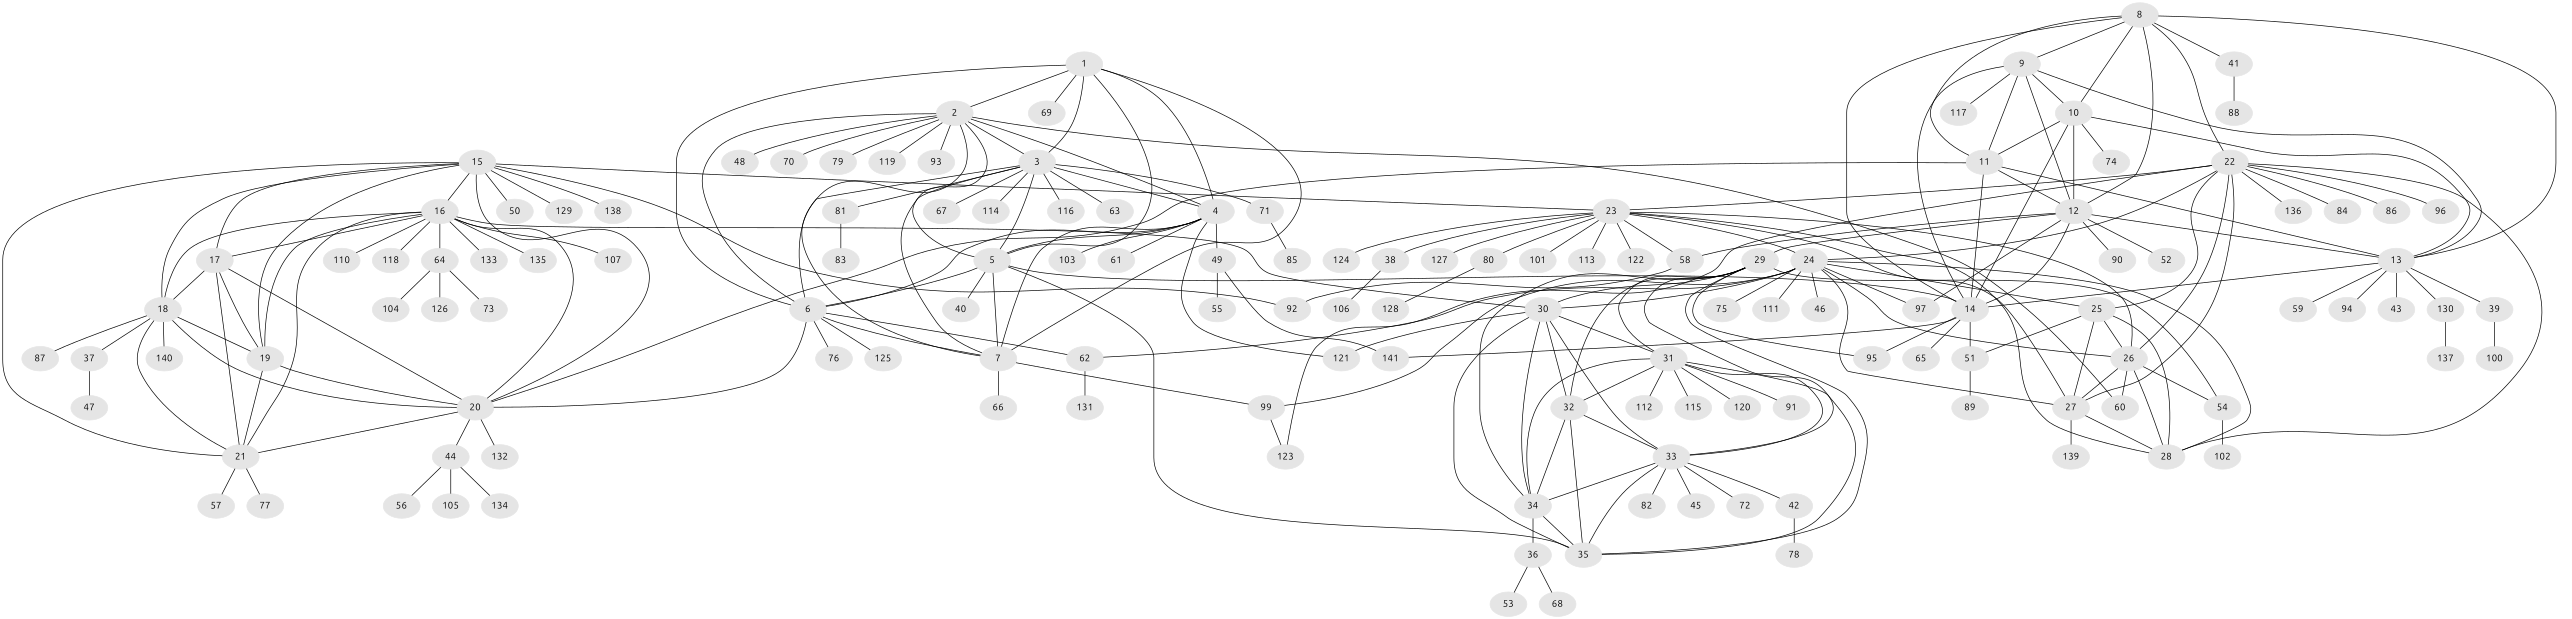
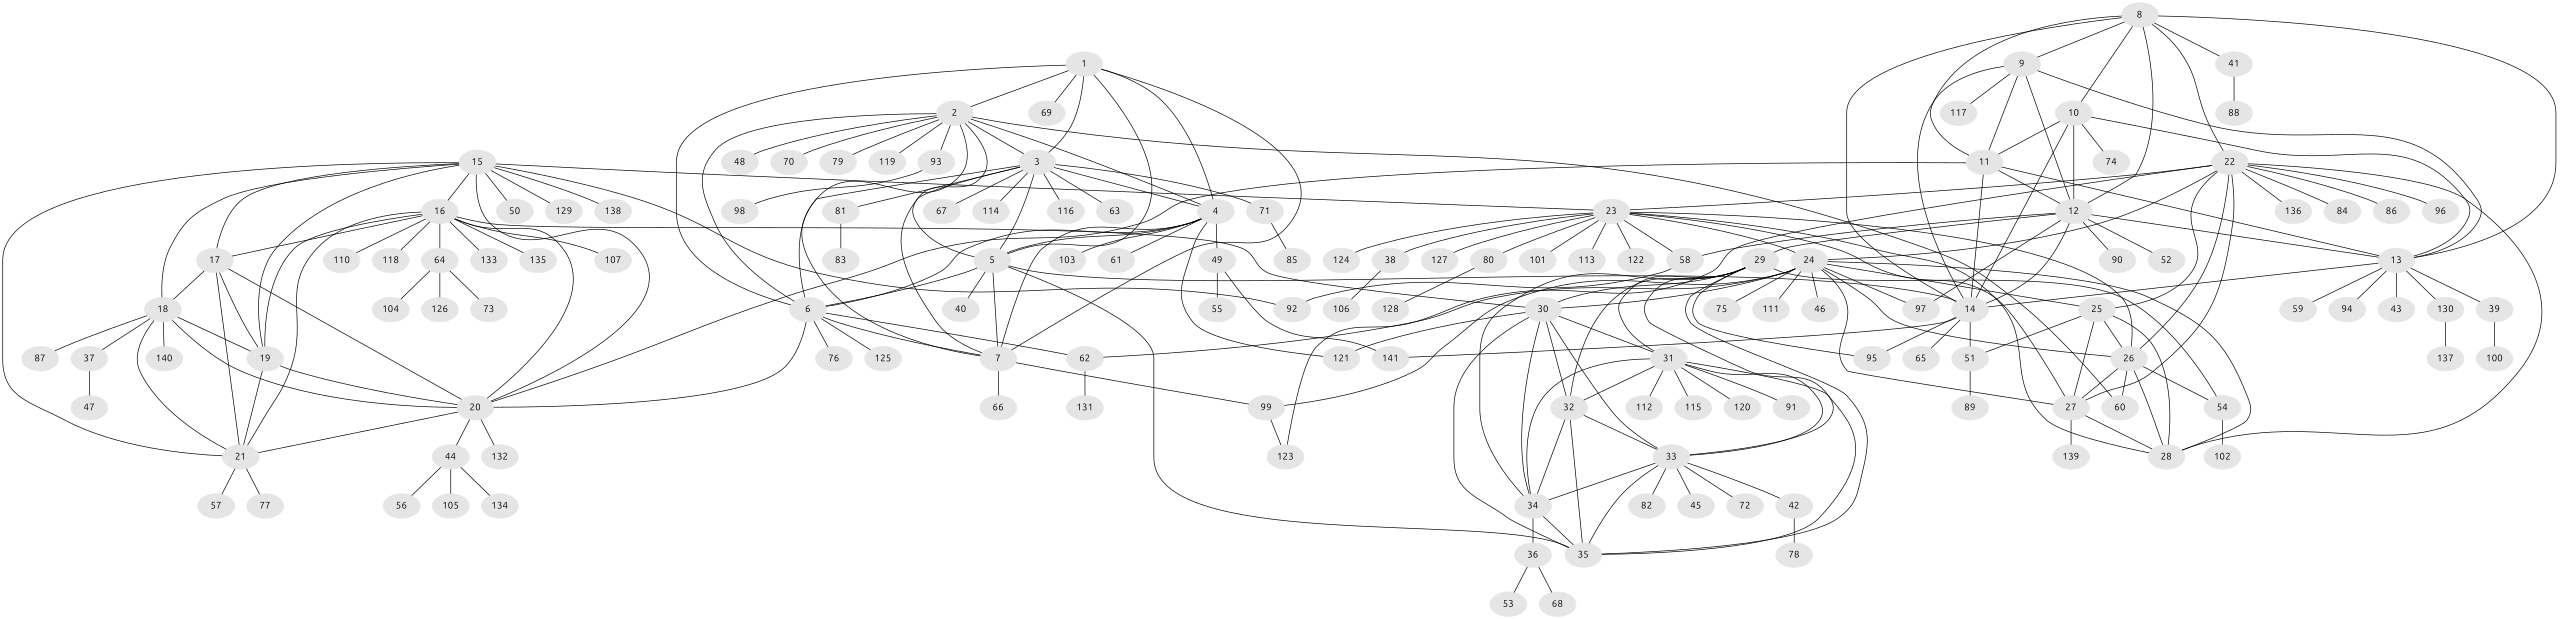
(2048, 89) -> none
none -> (740, 211)
(276, 224) -> none
